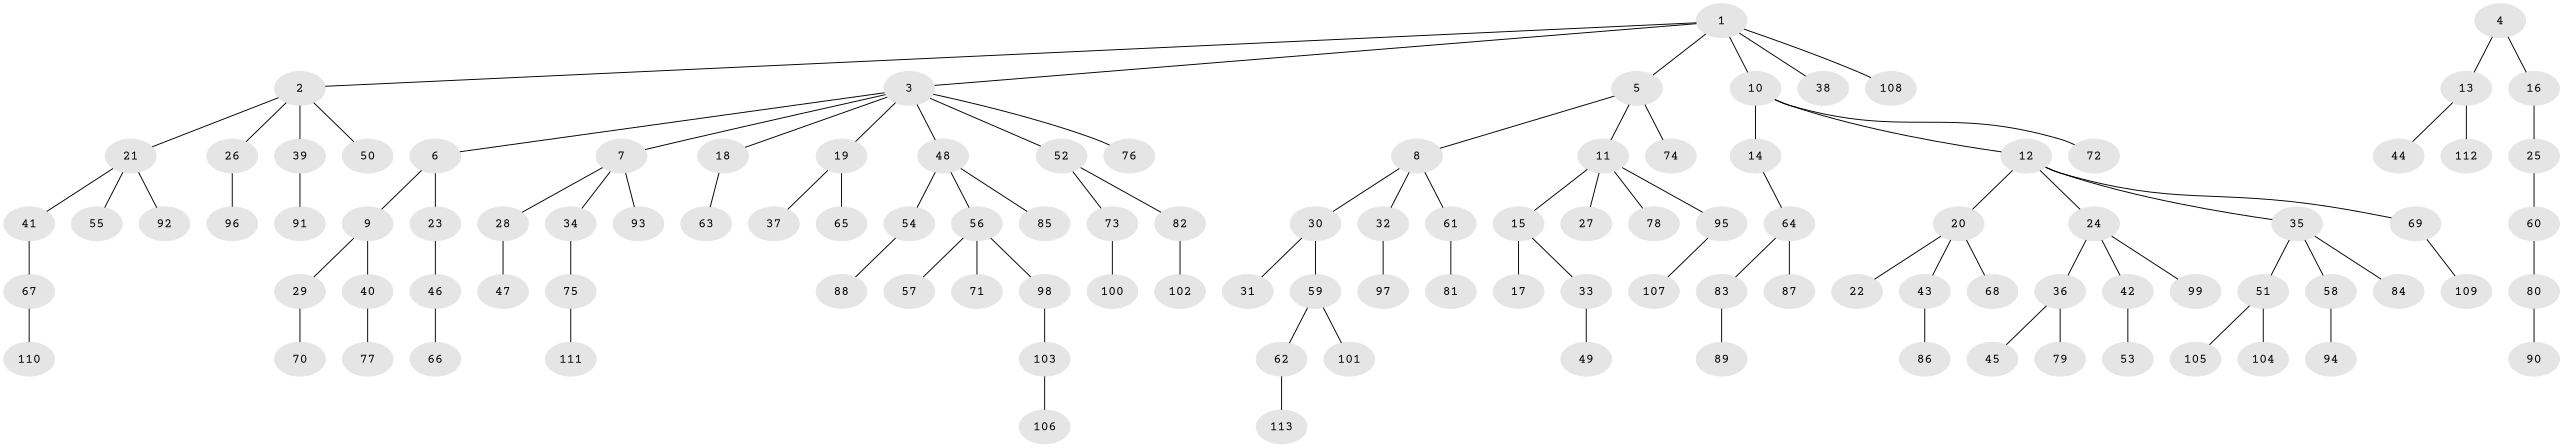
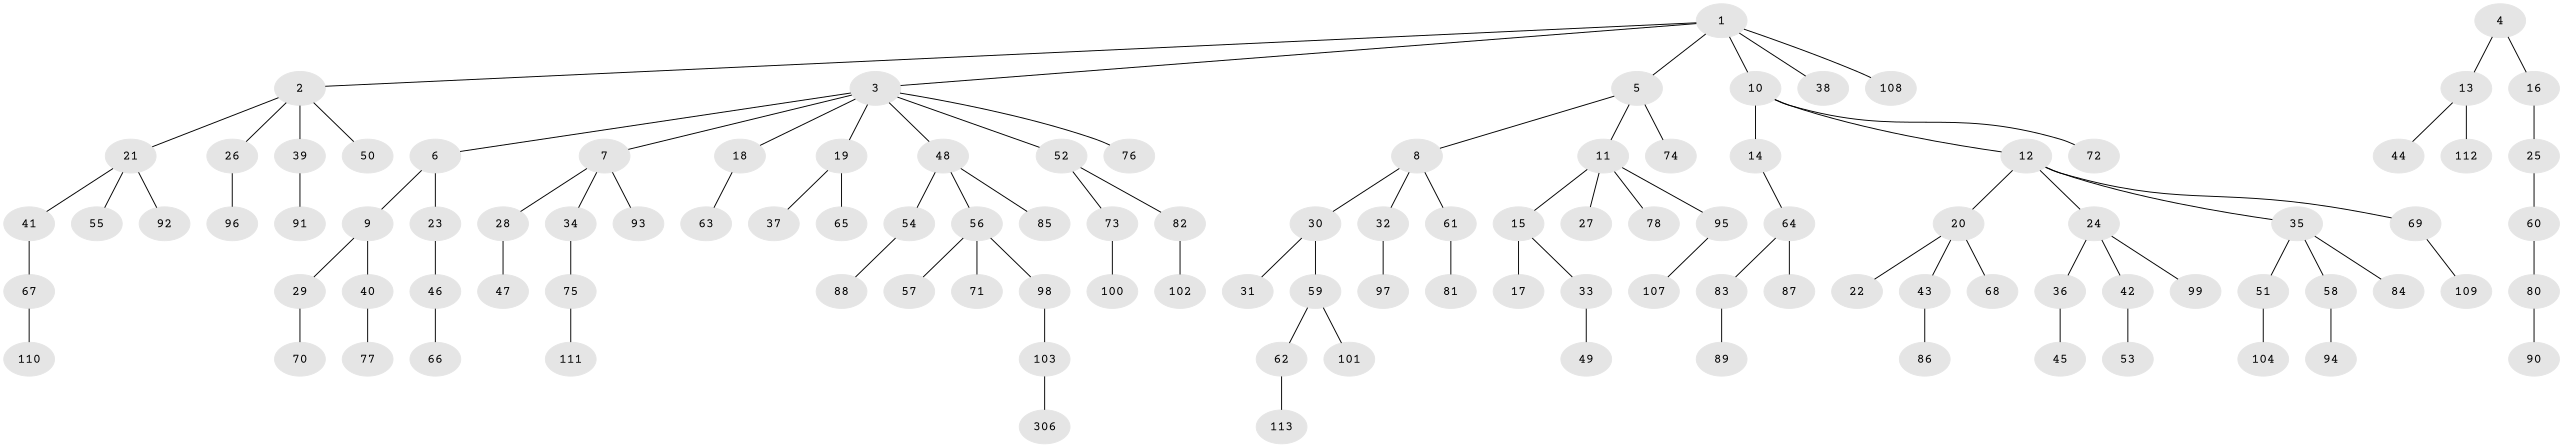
(2060, 359) -> none
(2196, 359) -> none
(1045, 427) -> (1045, 427)
